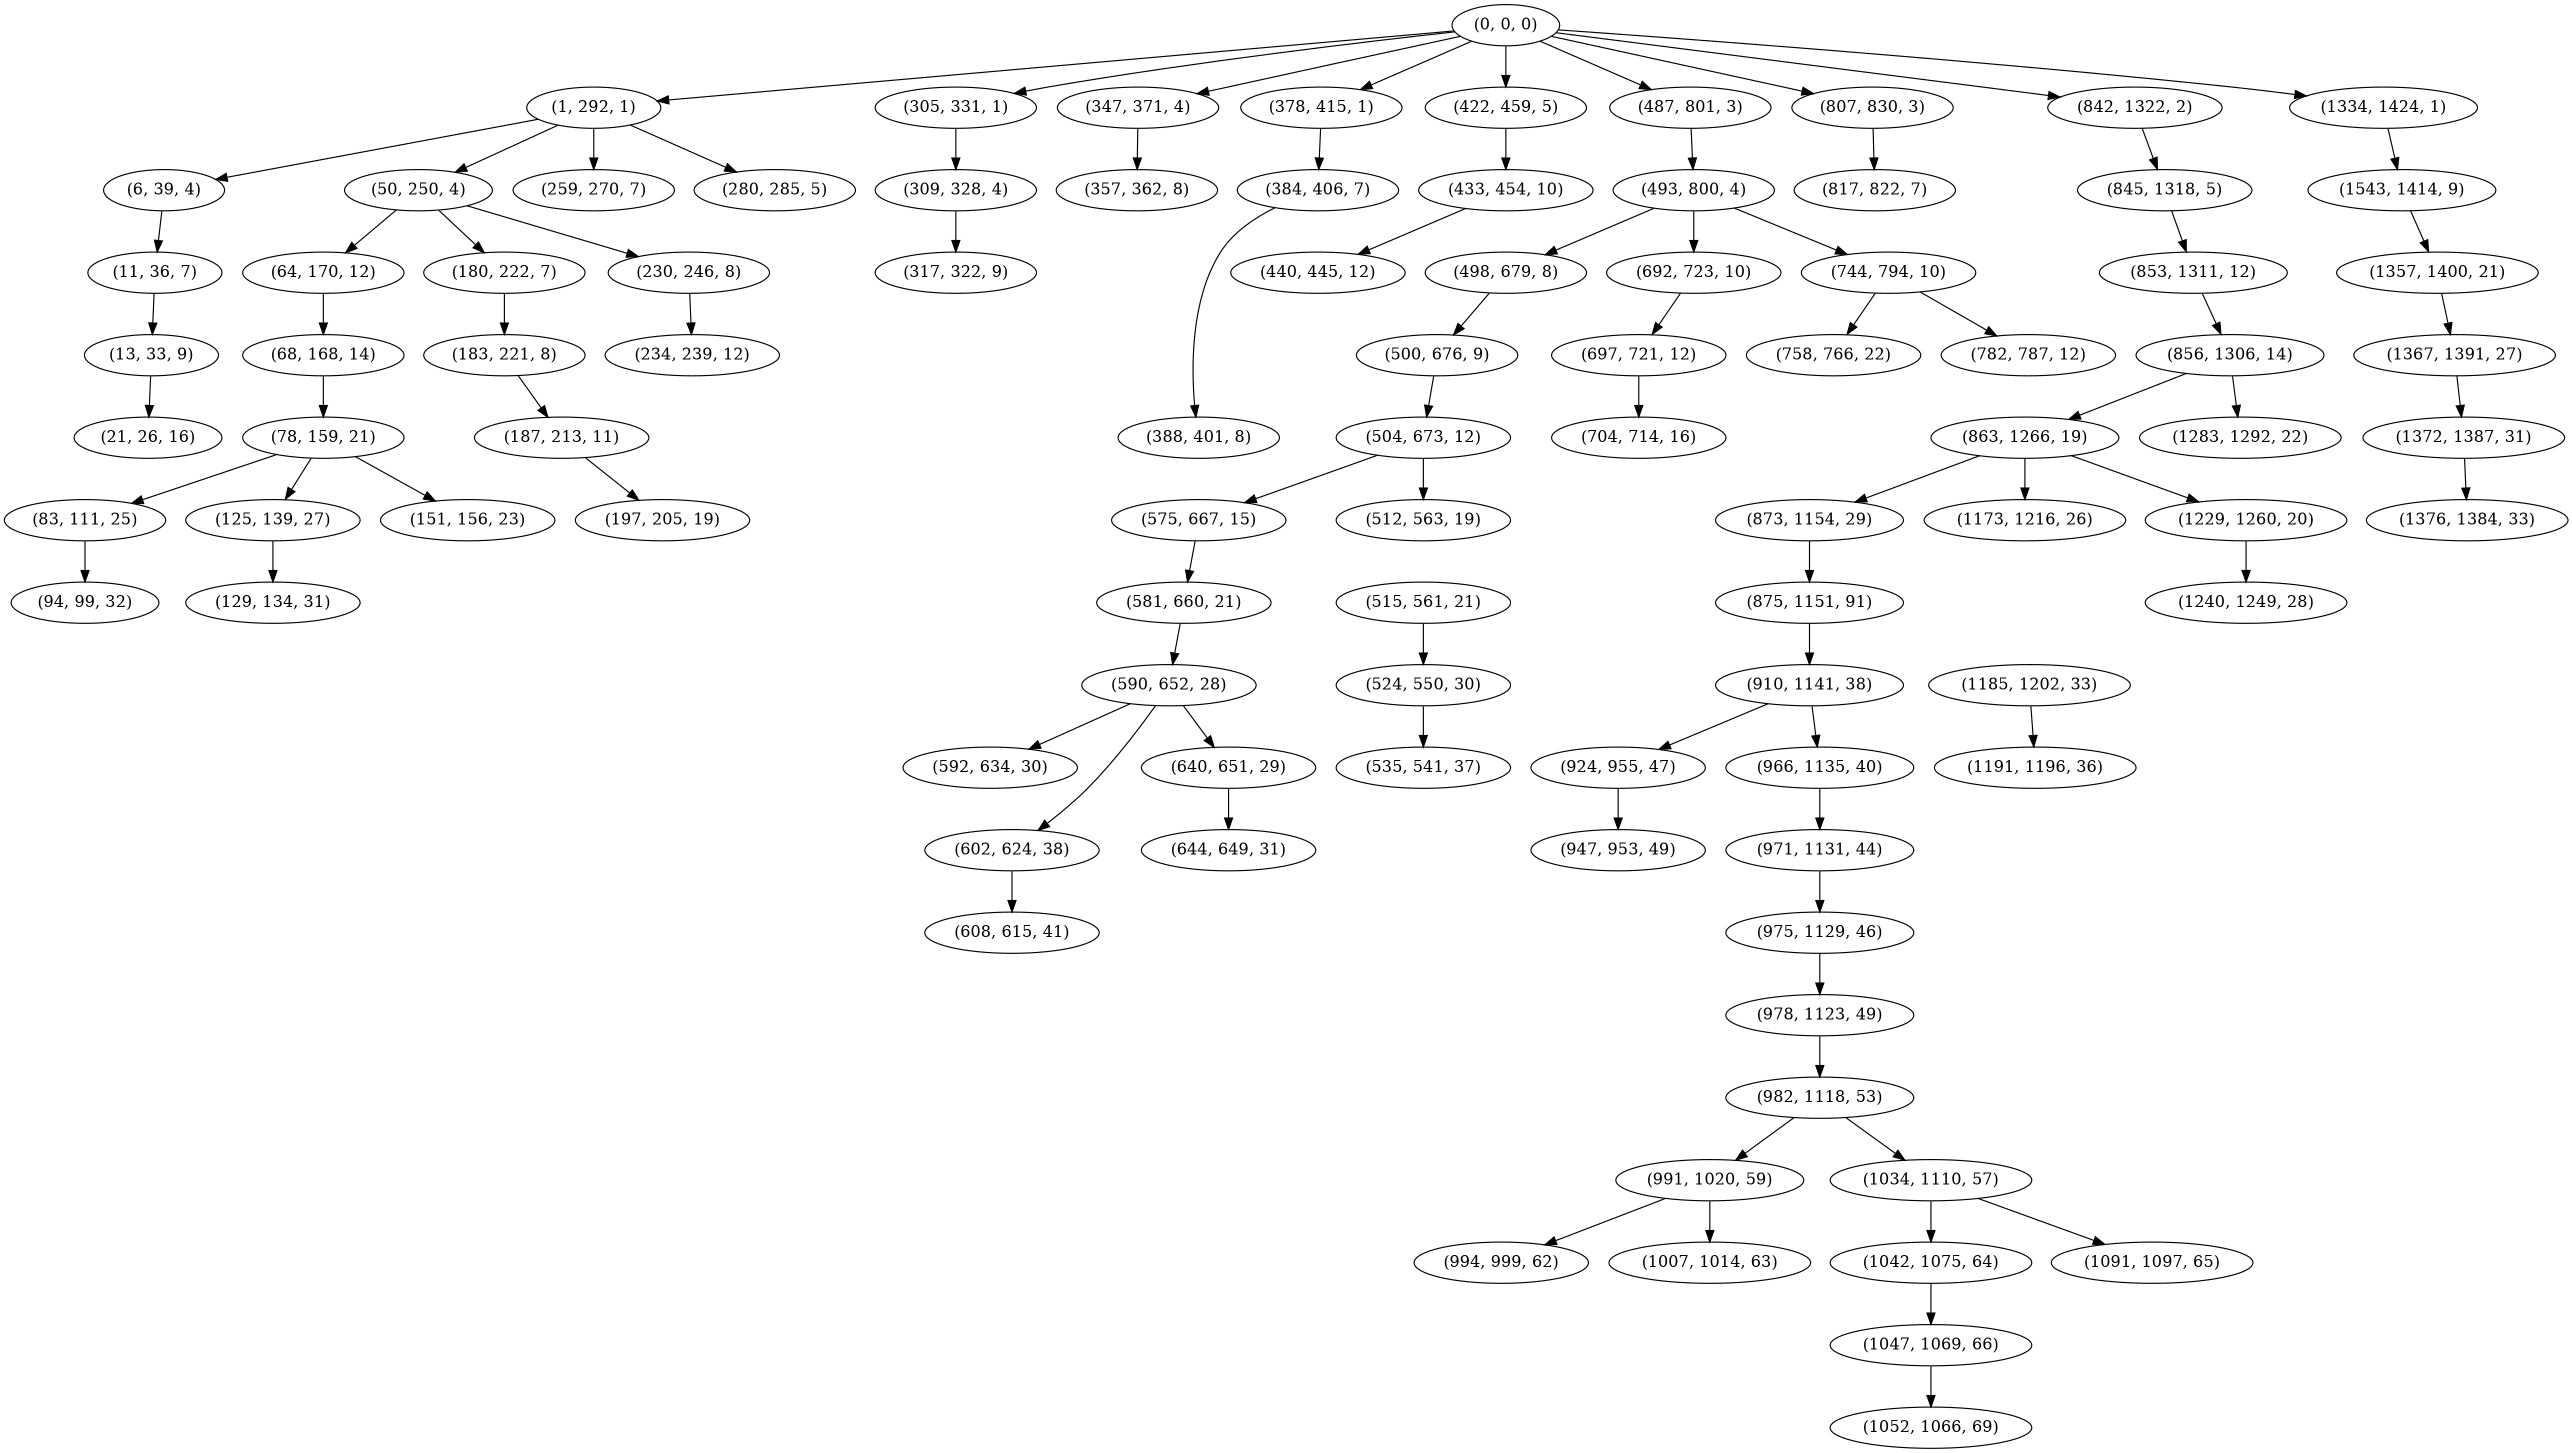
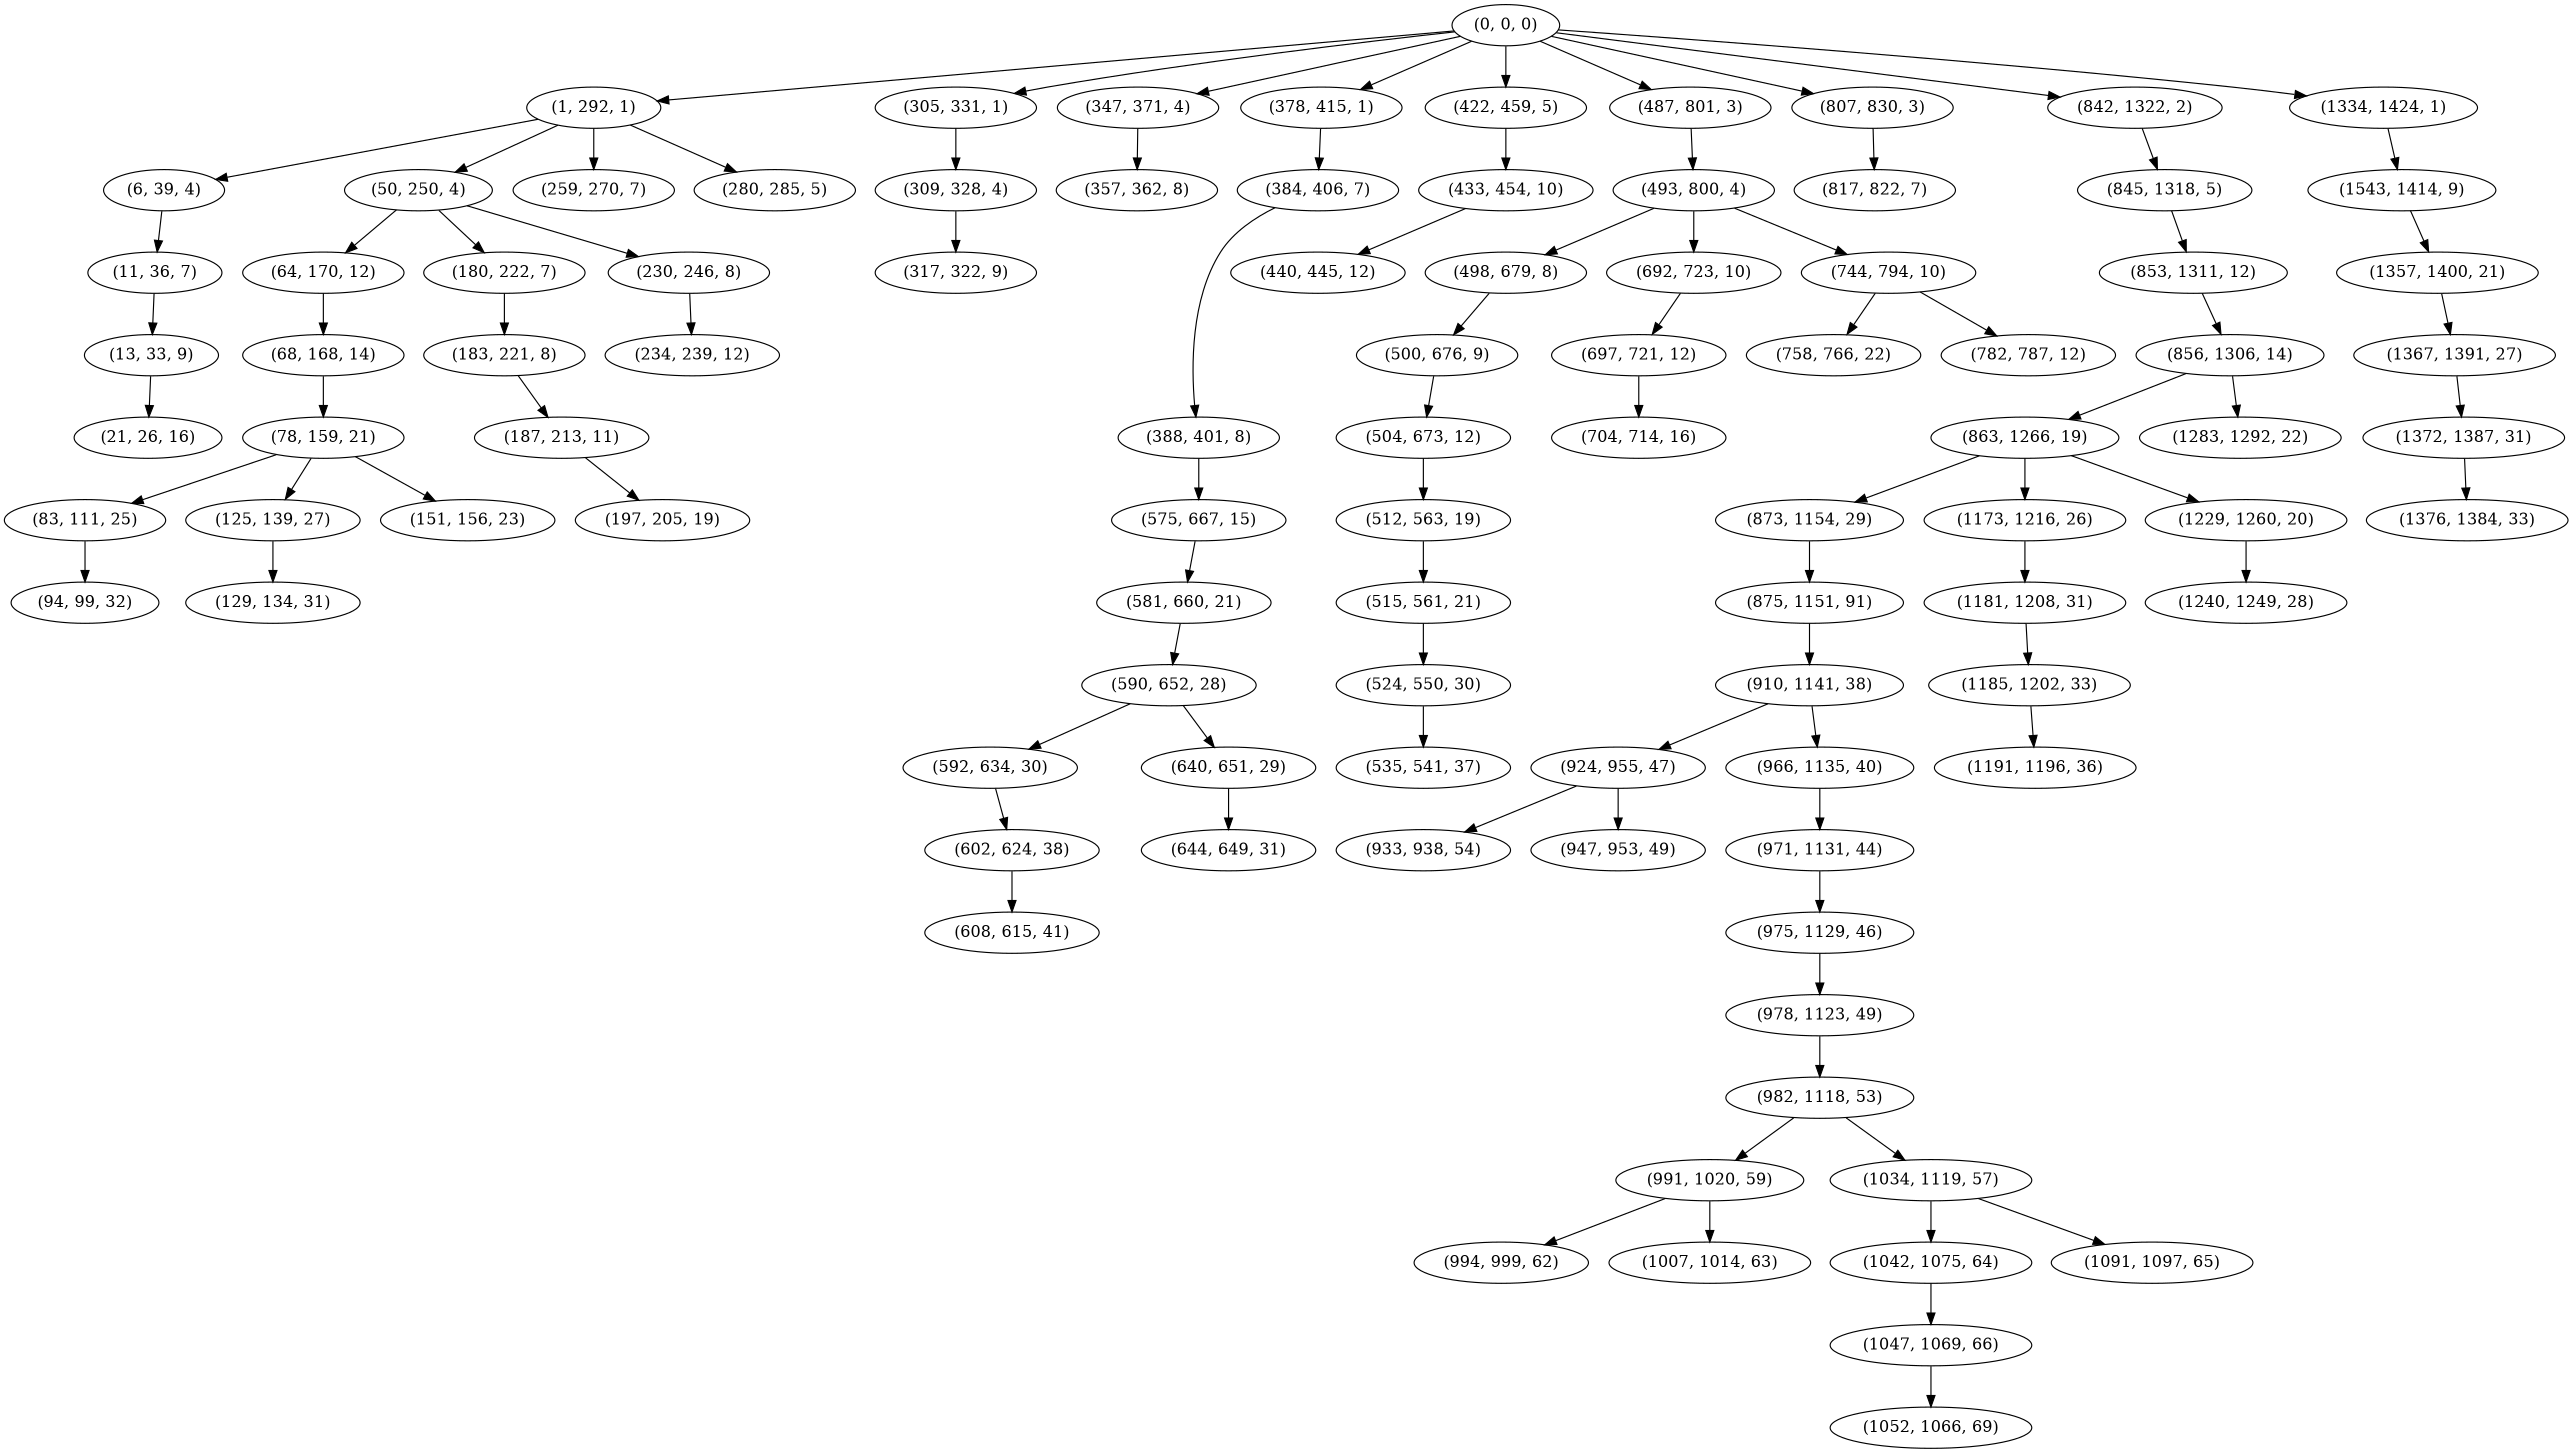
(1316, 477) -> (1199, 473)
none -> (1423, 556)
none -> (2025, 603)
(1106, 769) -> (1000, 803)
none -> (1423, 850)
(1931, 1180) -> (1931, 1180)
